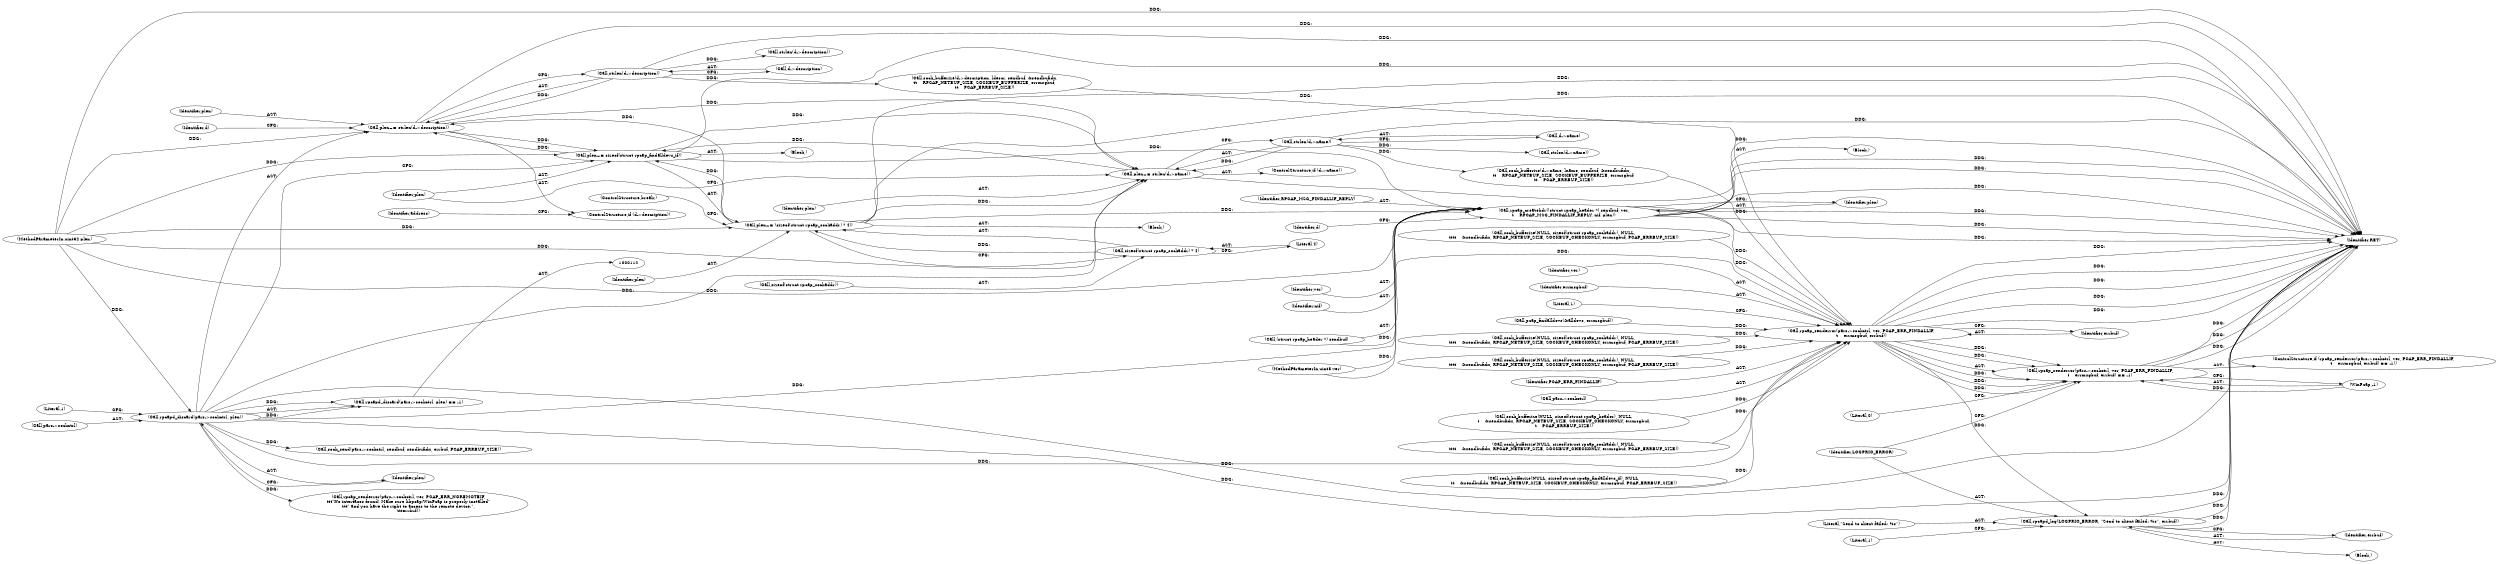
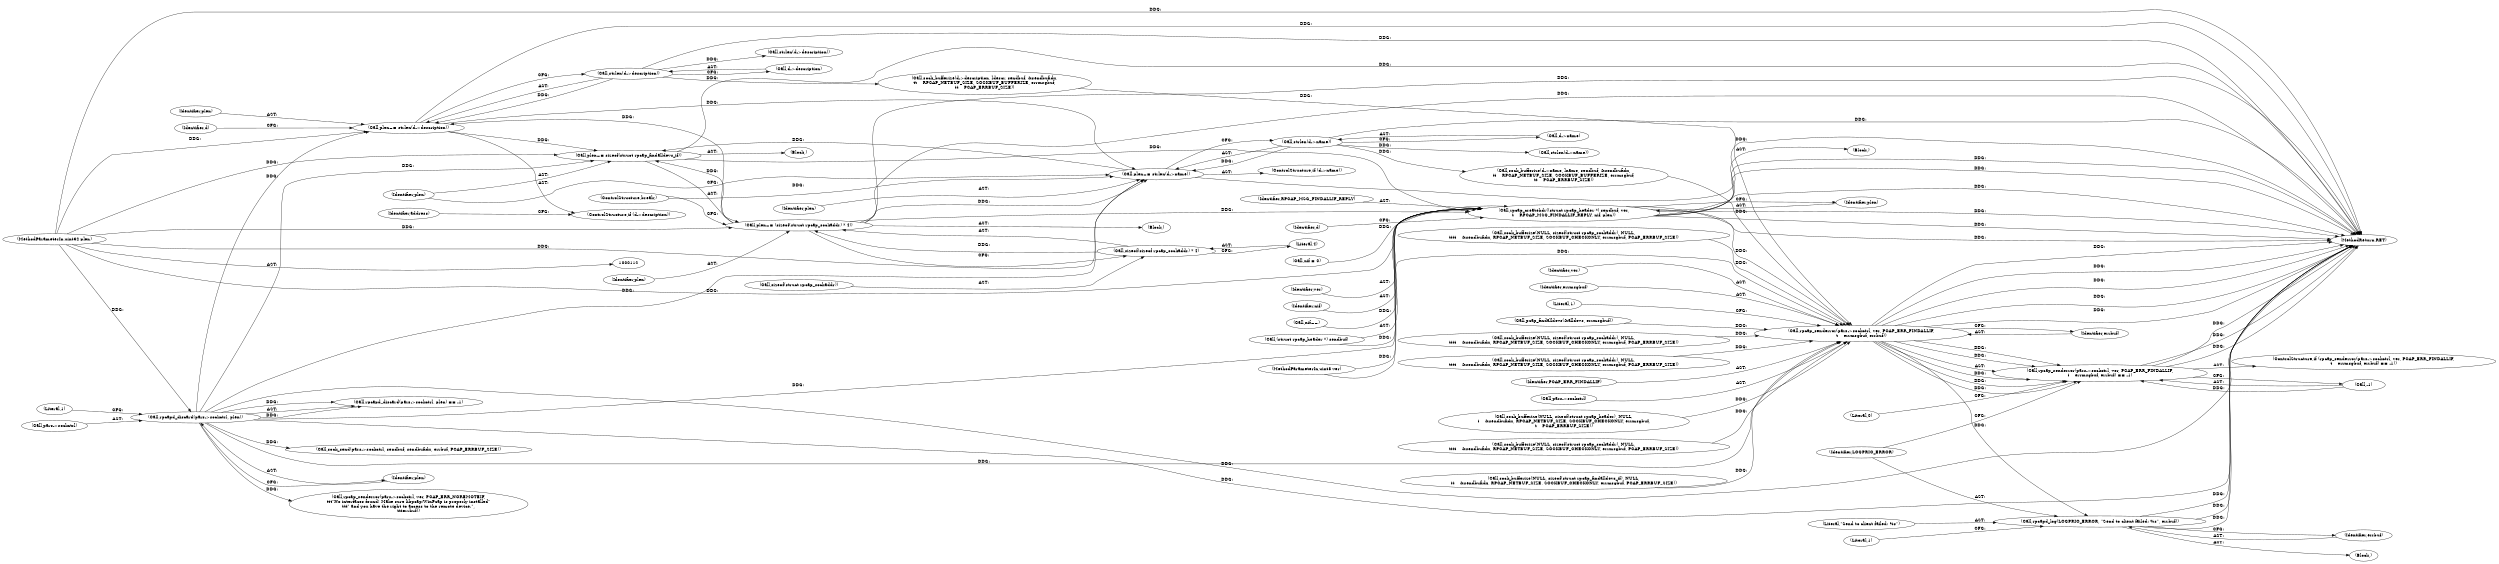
(900, 116) -> (889, 185)
(502, 145) -> none
(409, 166) -> (409, 166)
(273, 176) -> (273, 176)
(2364, 240) -> (2364, 240)
(1156, 251) -> (1156, 251)
none -> (1307, 261)
(499, 308) -> (340, 269)
none -> (1307, 323)
(2364, 385) -> (2364, 385)
